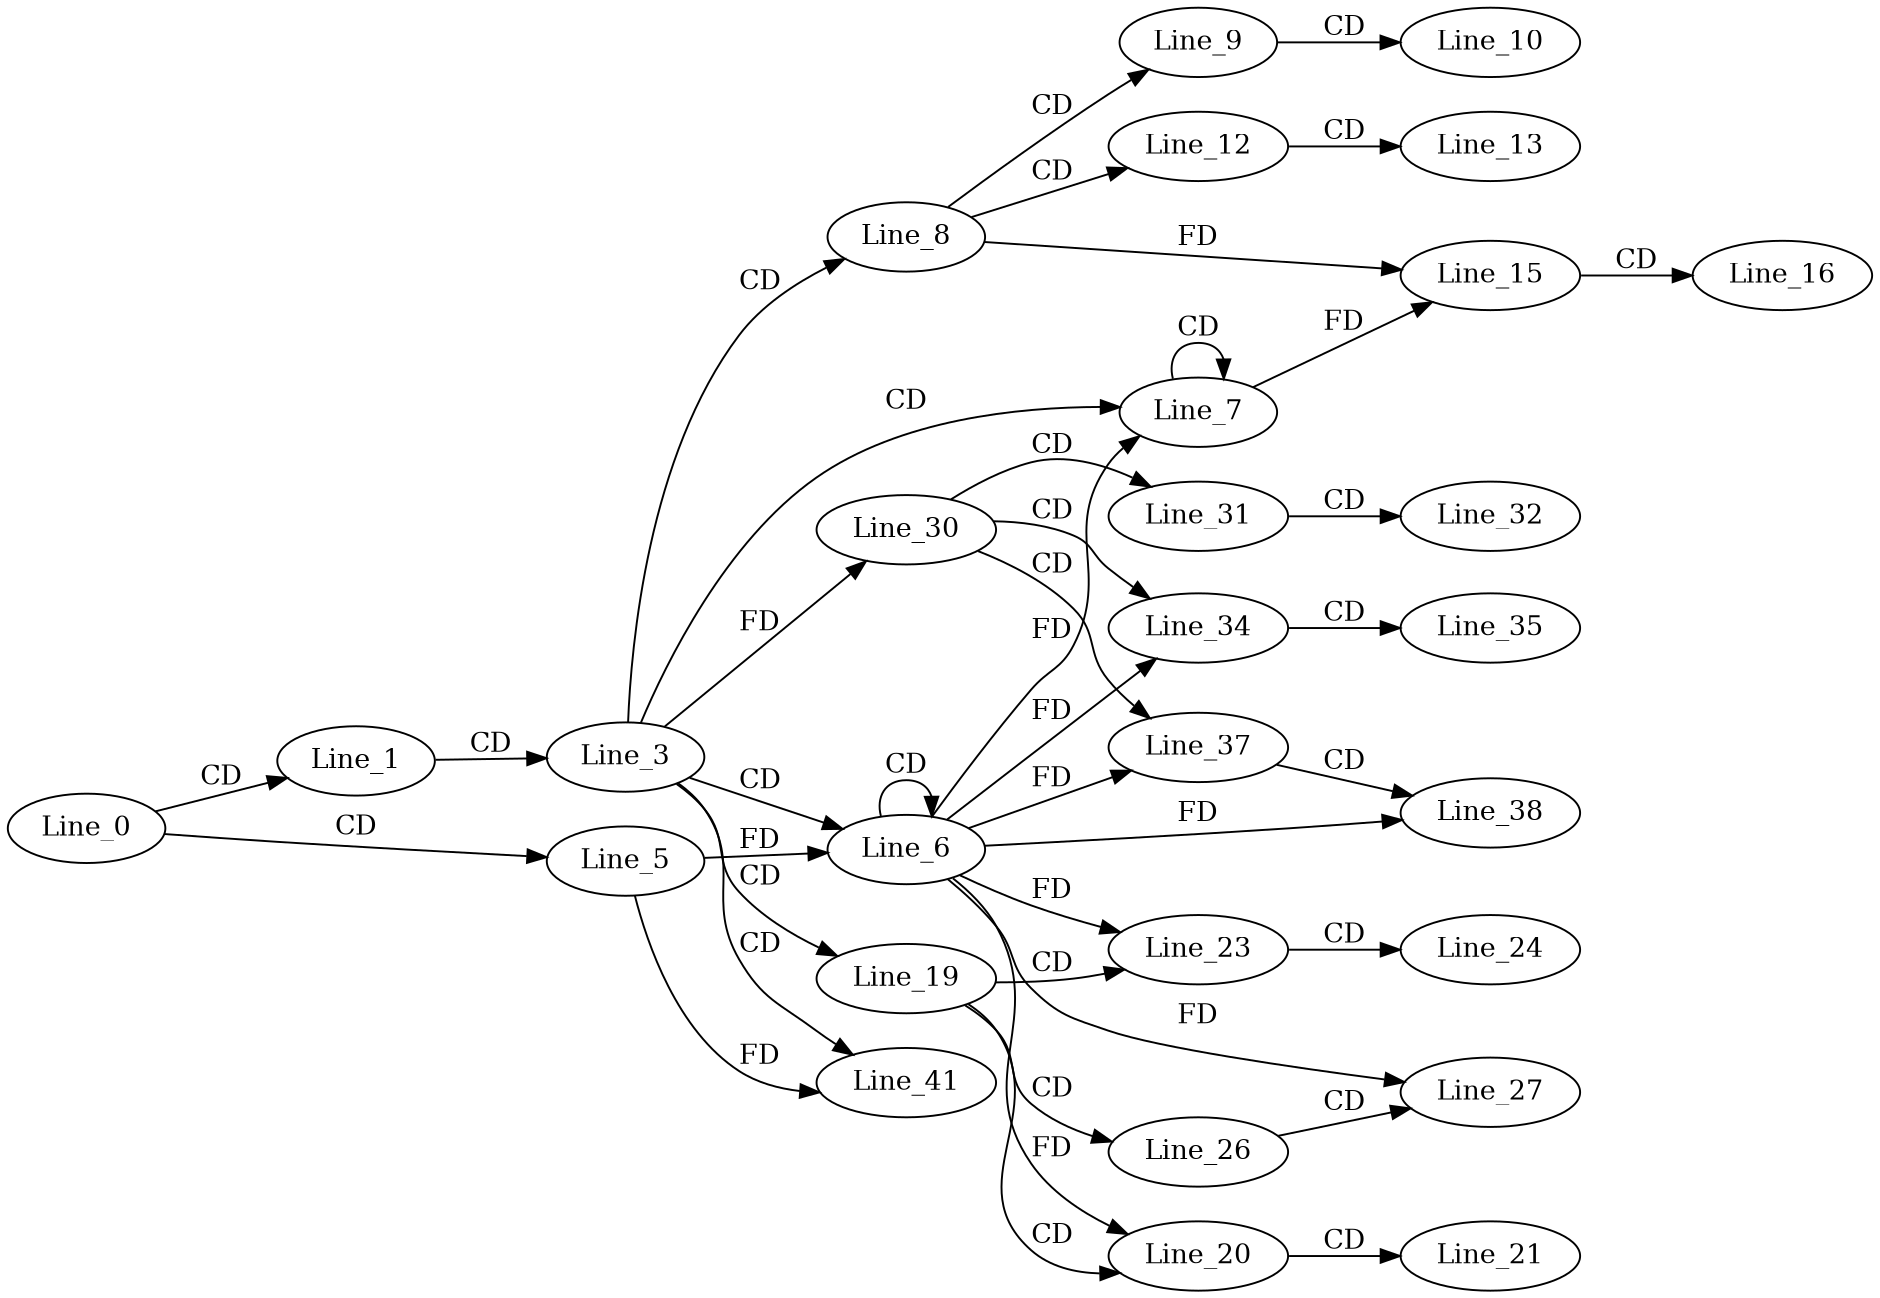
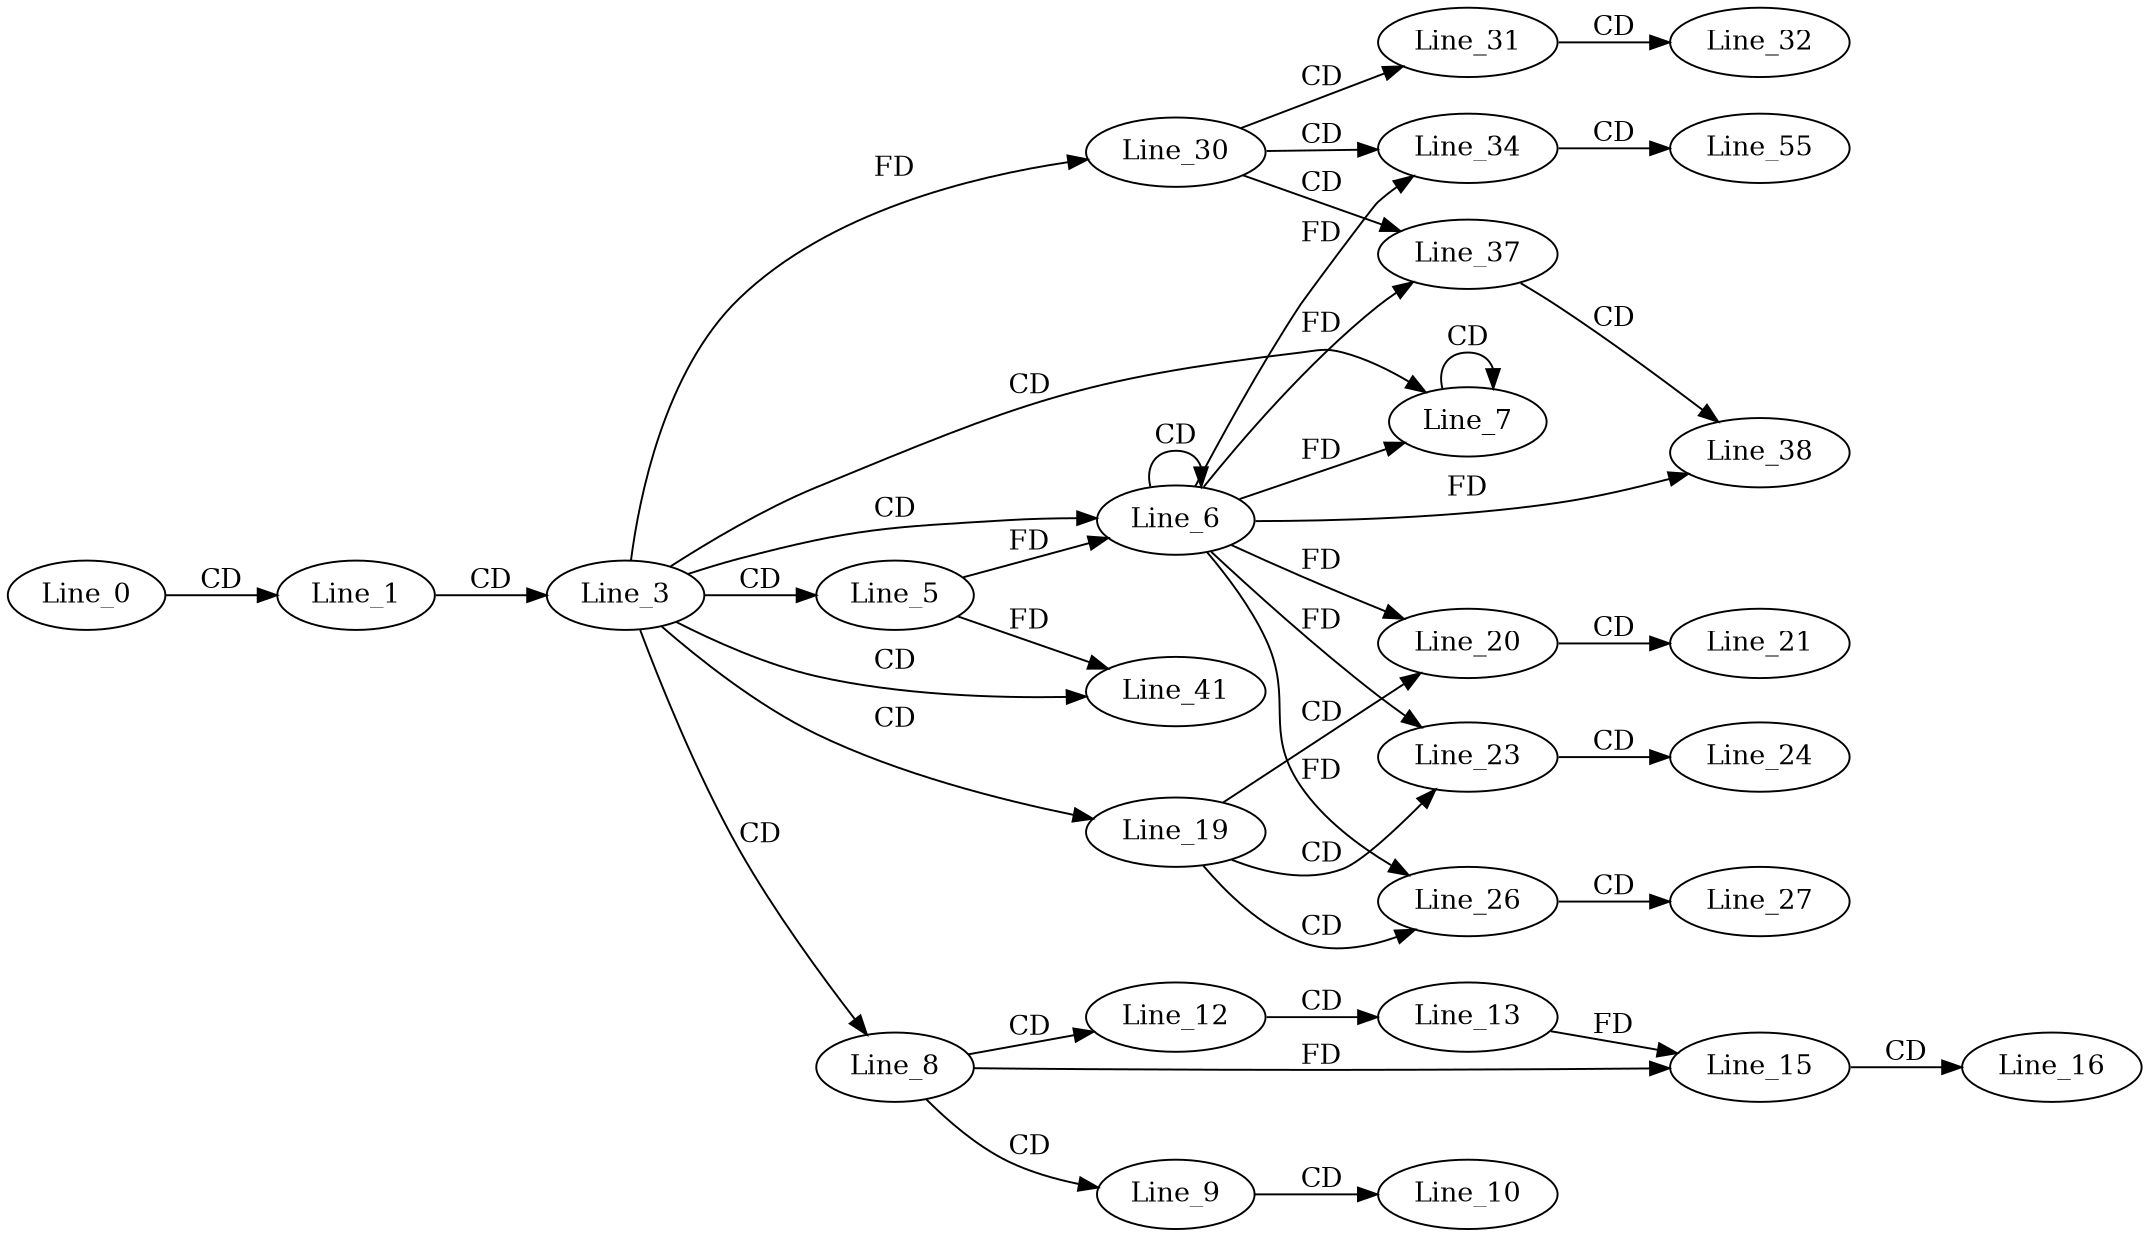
(1334, 349) -> (1604, 1041)
(1490, 628) -> (1760, 148)
(346, 846) -> (751, 595)
(1133, 1038) -> (1280, 722)
